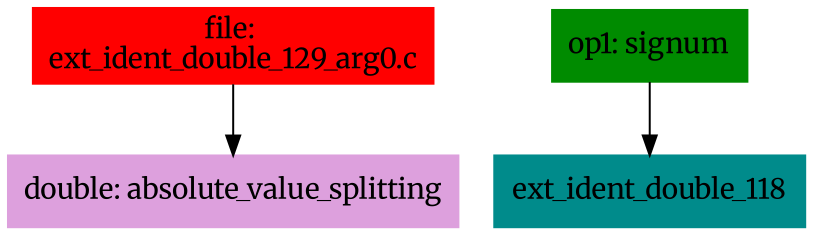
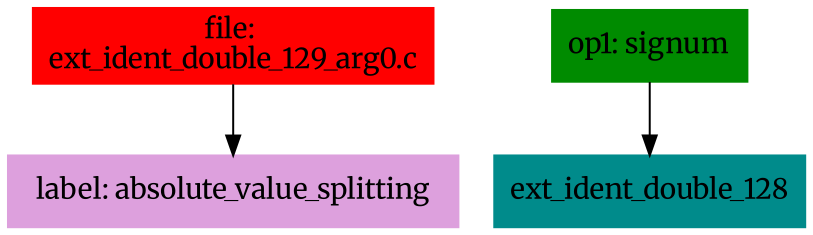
(233, 191) -> (233, 191)
(650, 191) -> (650, 191)
